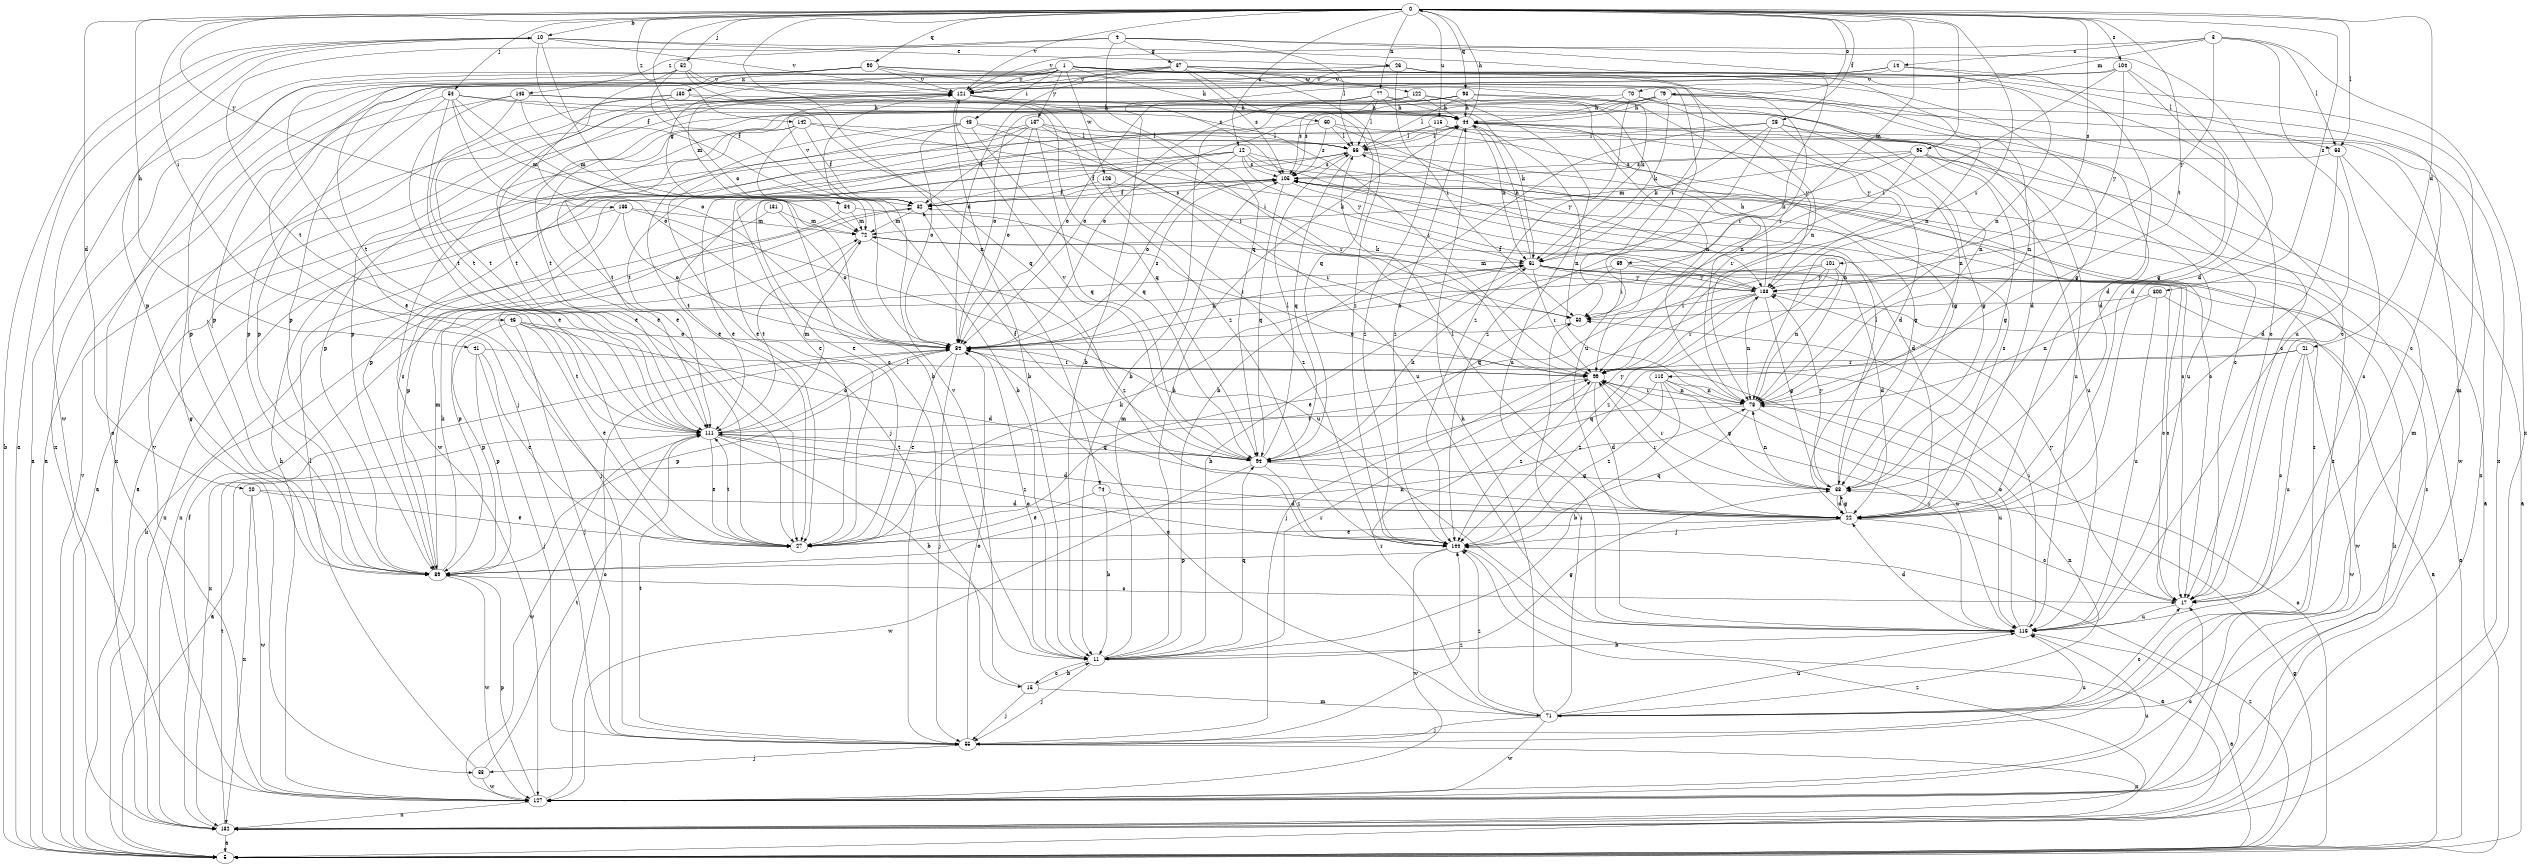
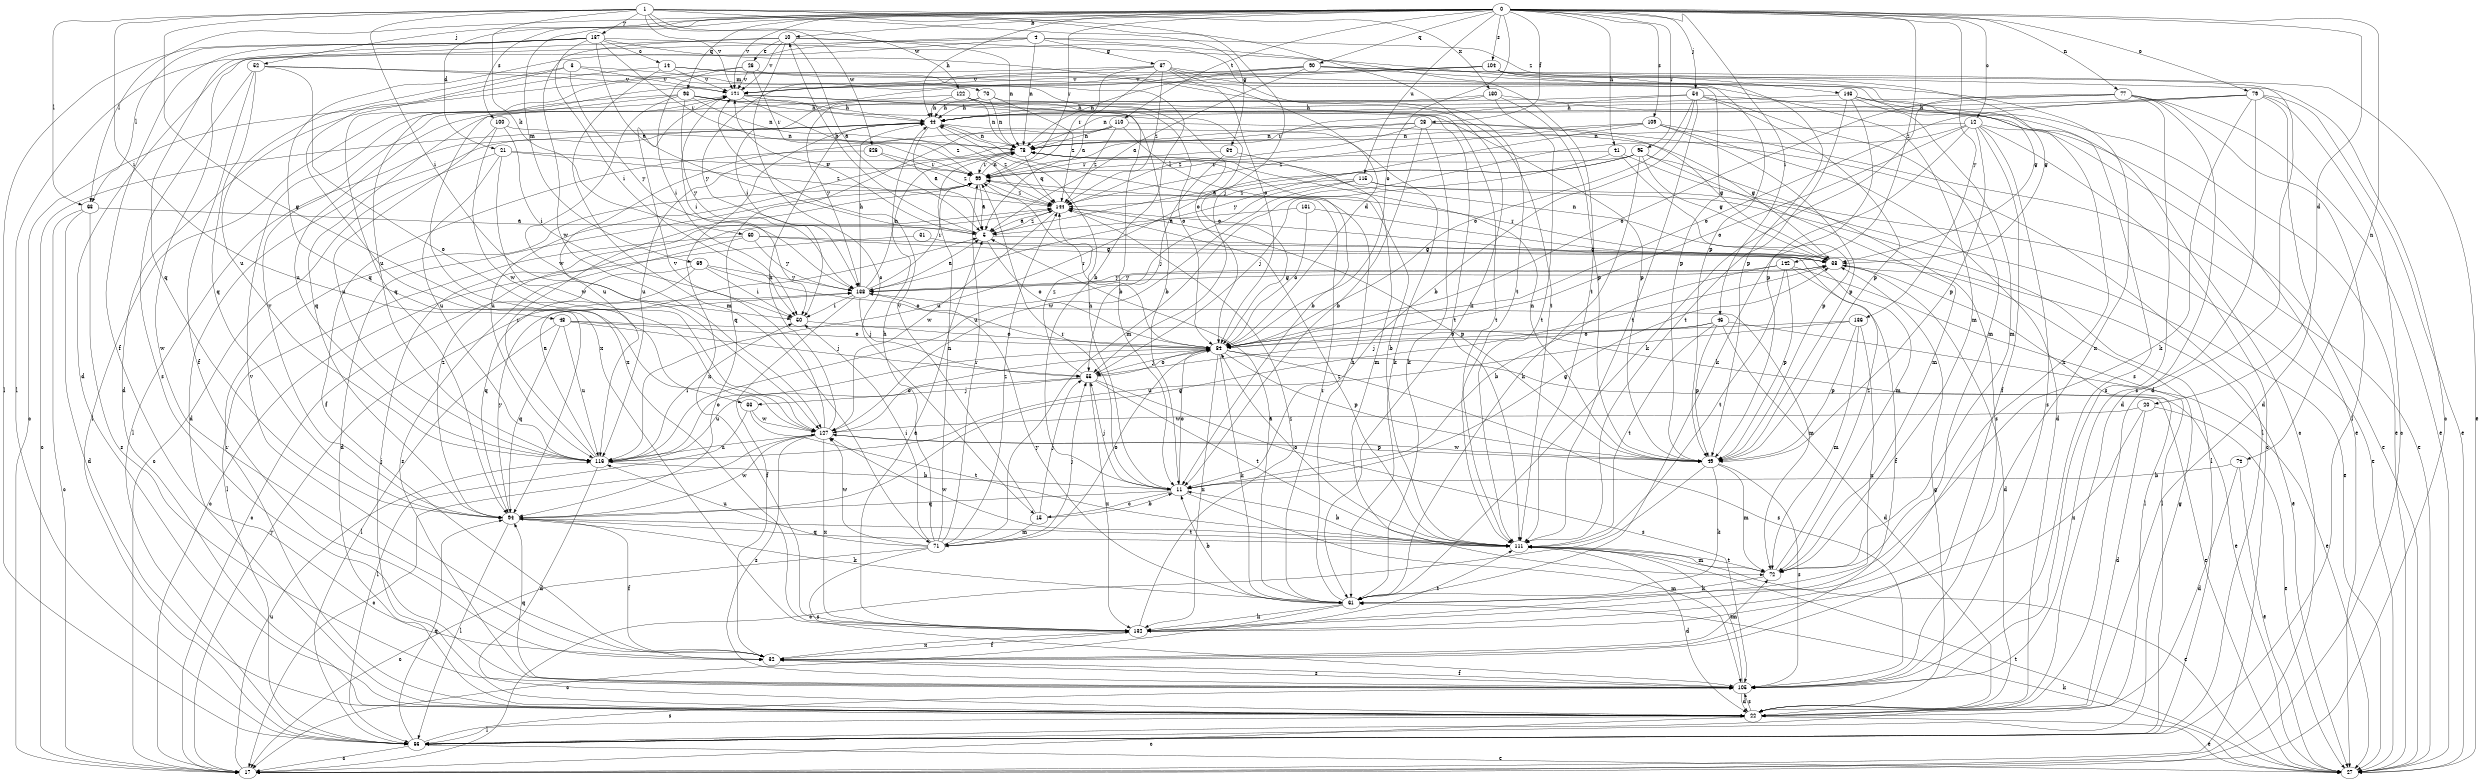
(1472, 52) -> (1046, 25)
(2056, 52) -> (630, 51)
(2298, 66) -> (195, 51)
(648, 123) -> (162, 349)
(1107, 179) -> (873, 151)
none -> (922, 236)
(1830, 264) -> (1652, 123)
(2157, 292) -> (500, 123)
(1310, 419) -> (1391, 349)
(146, 533) -> (1171, 221)
(437, 575) -> (1710, 462)
